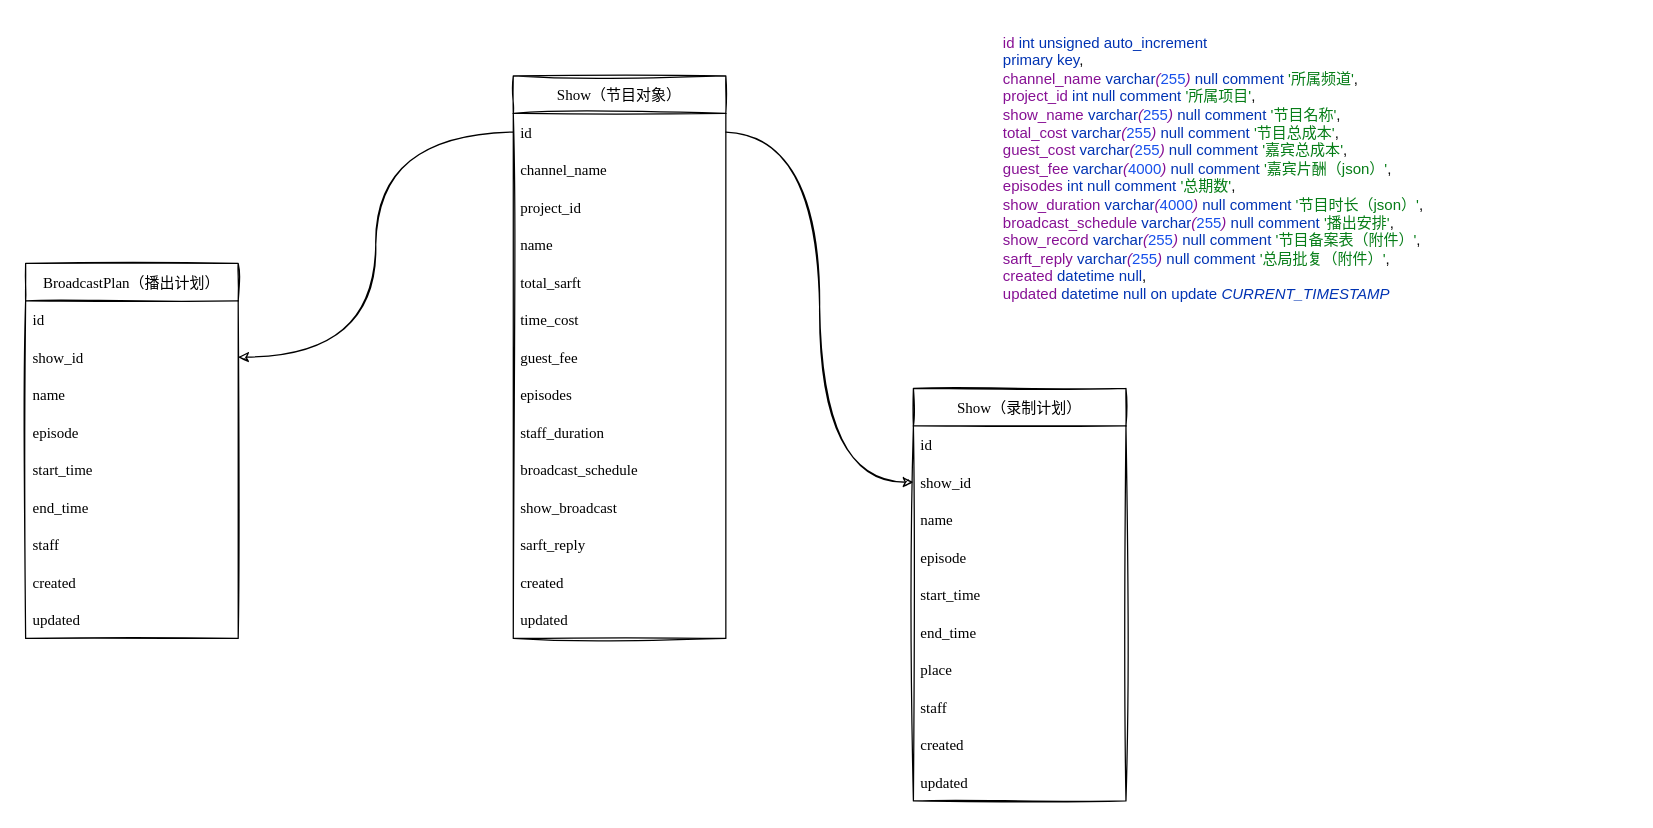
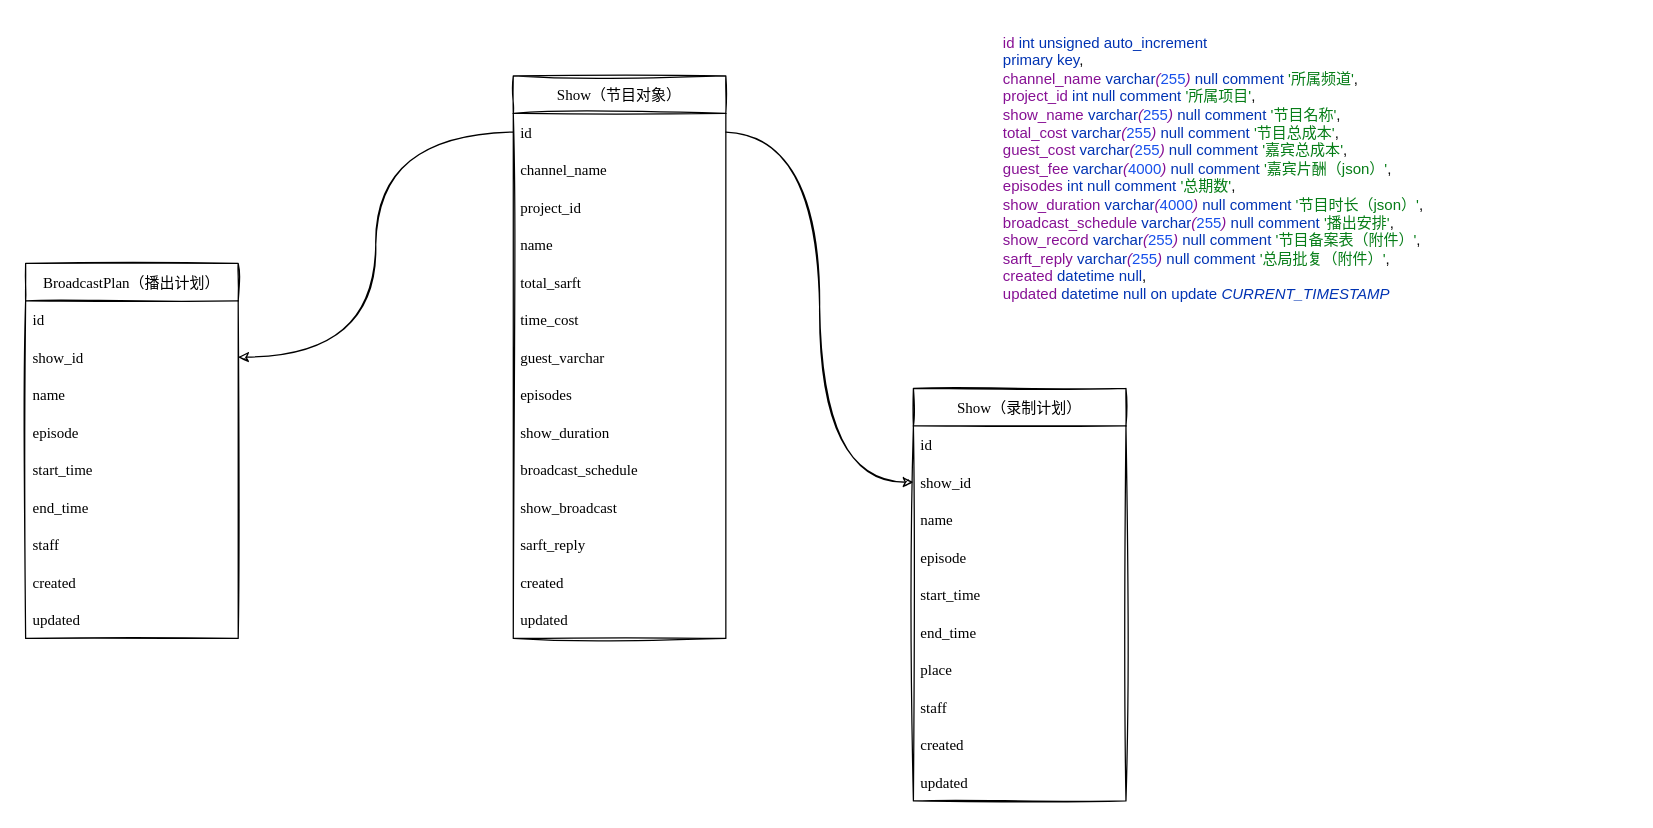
(558, 358) -> (575, 358)
(577, 433) -> (573, 433)
